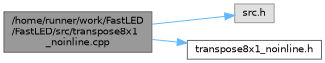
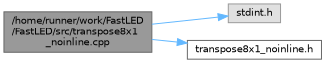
(254, 13) -> (254, 13)
